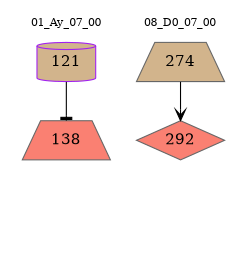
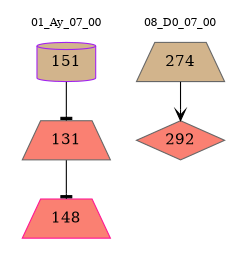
(66, 62) -> (66, 62)
(66, 140) -> (66, 140)
none -> (66, 219)
